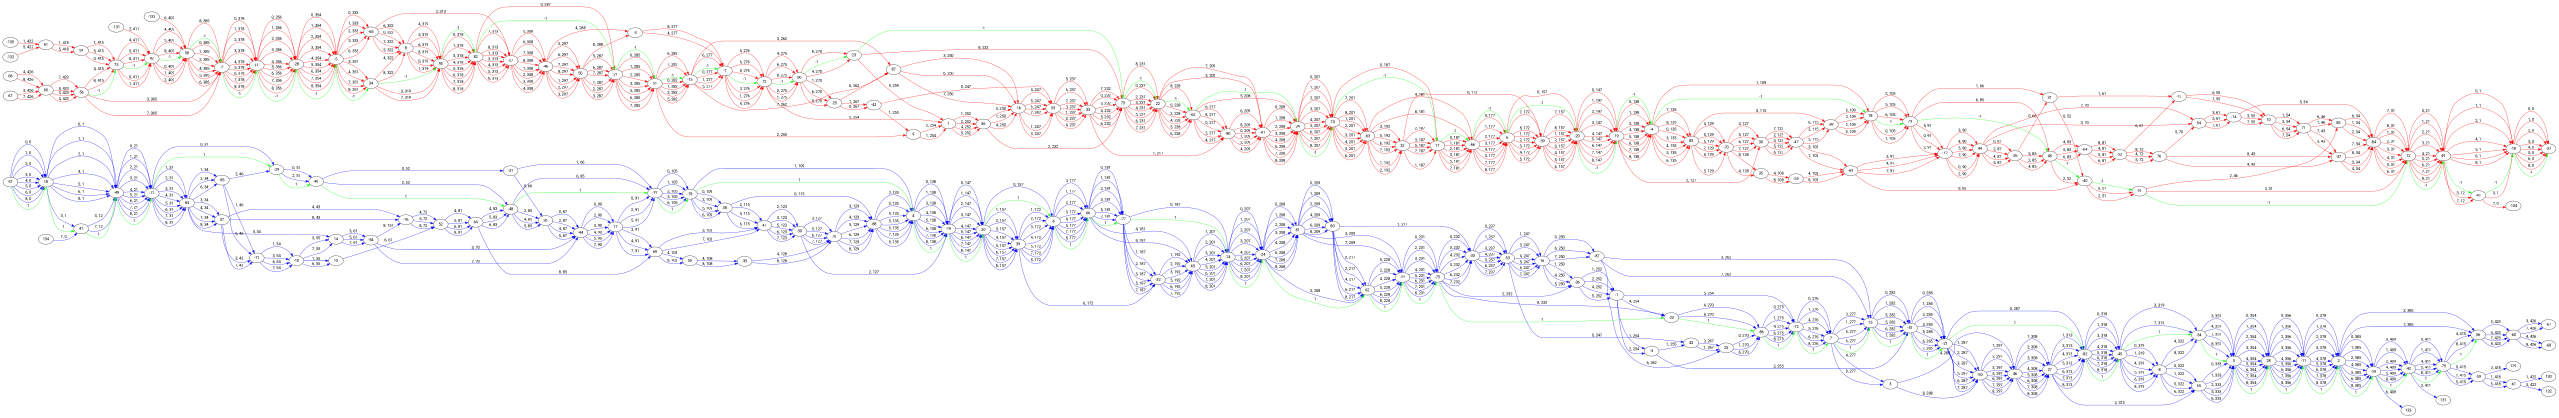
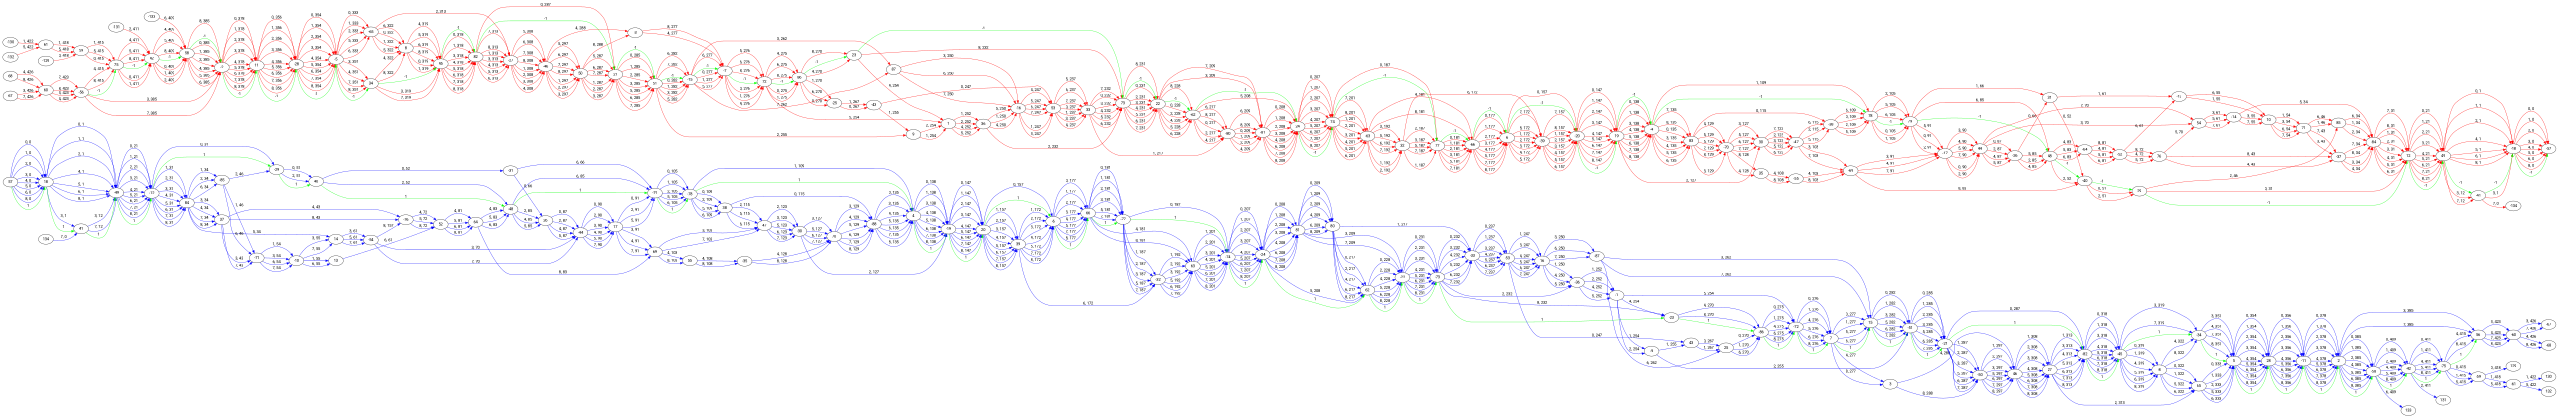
none -> (46, 61)
(858, 90) -> none
(580, 162) -> (580, 162)
